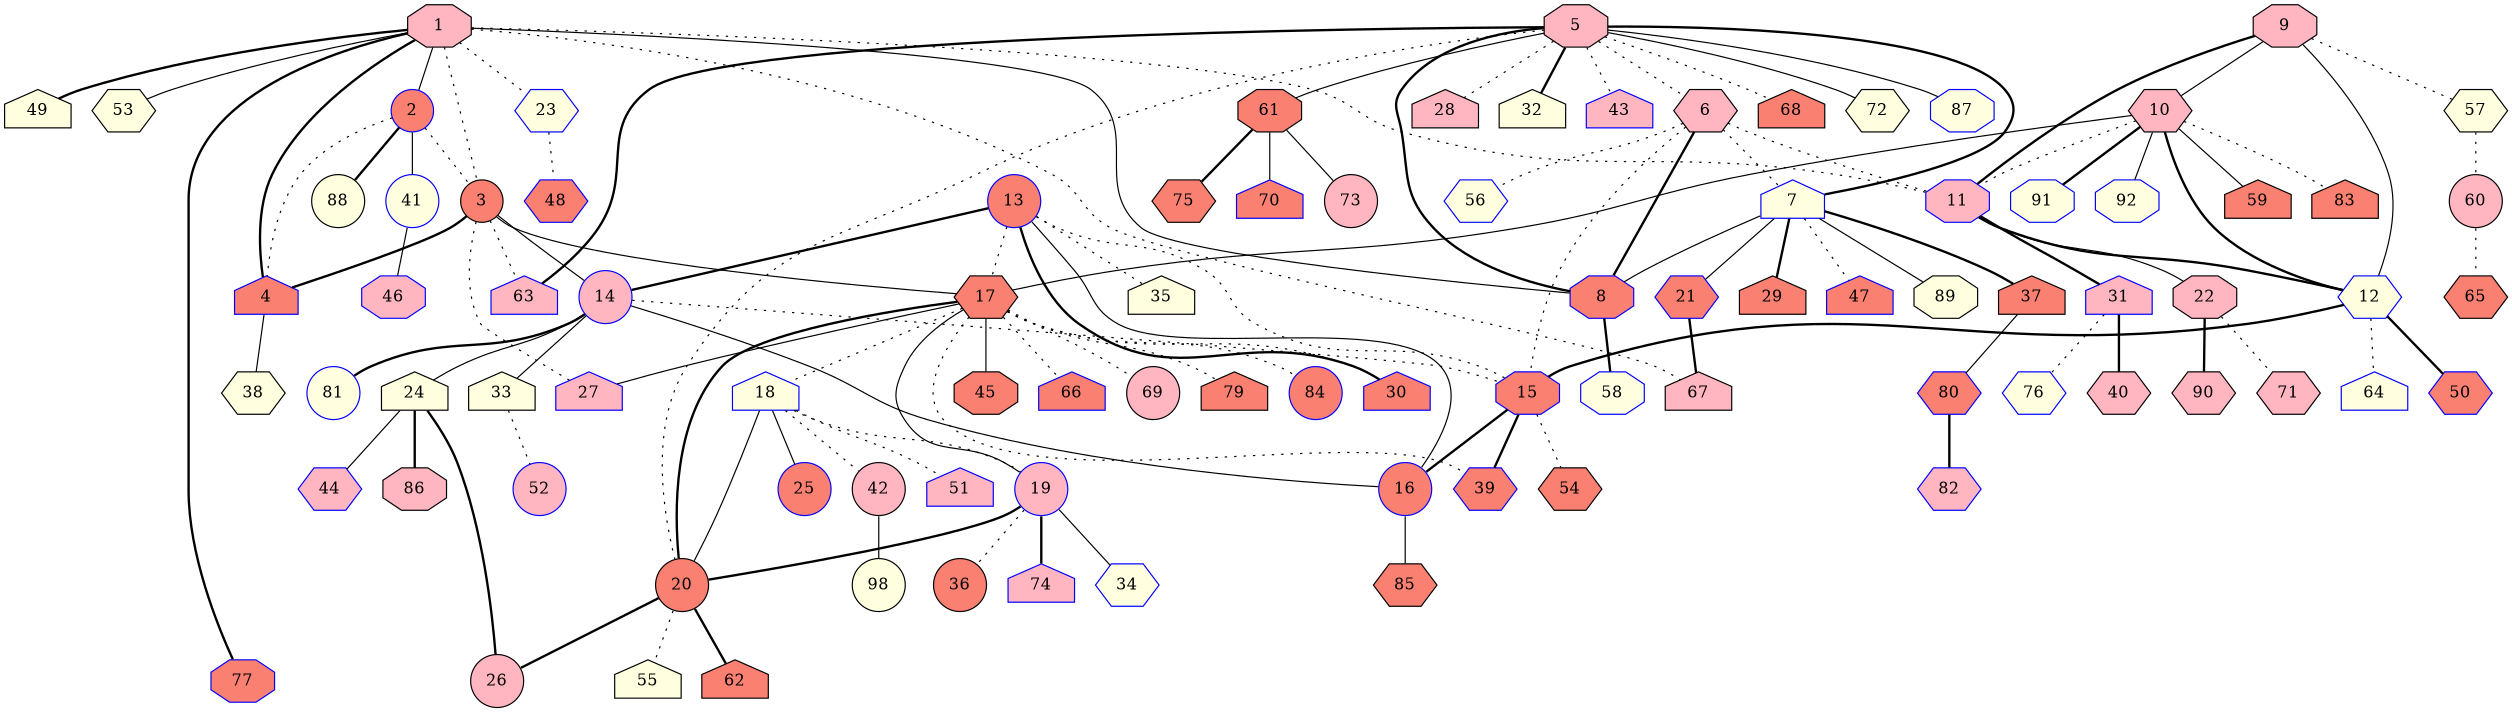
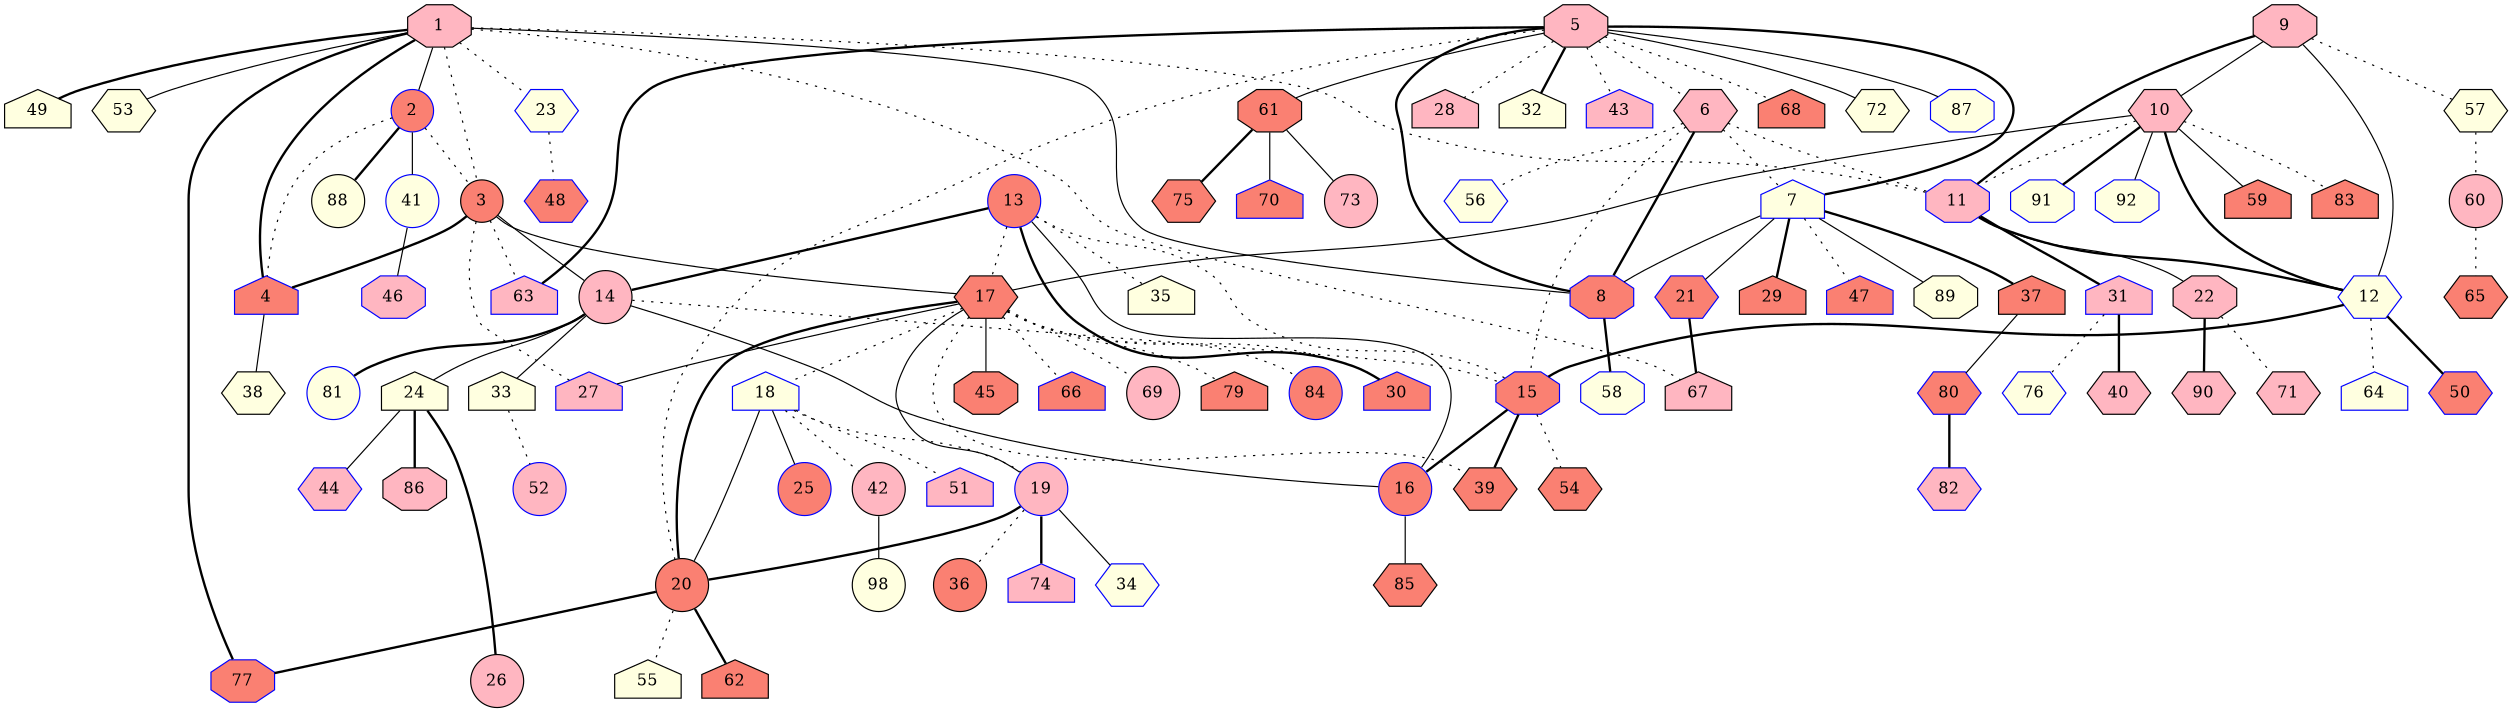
(606, 297) -> (606, 297)
(1485, 489) -> (1485, 489)
(590, 633) -> (465, 632)
